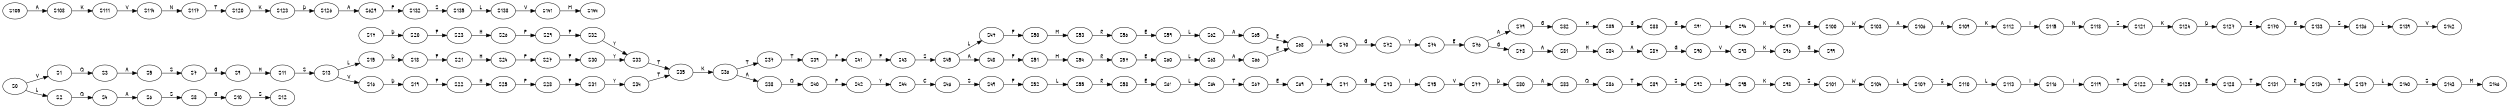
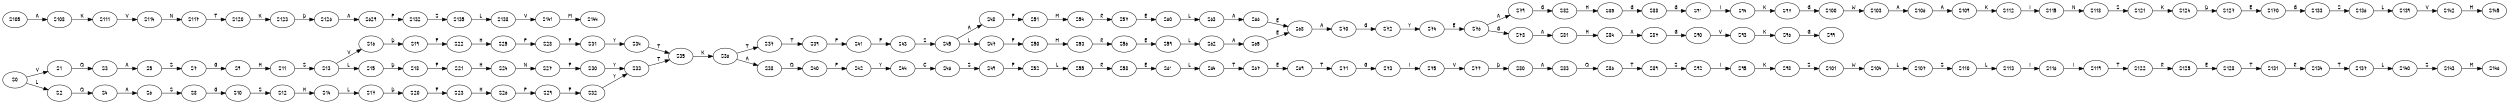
none -> (2494, 11)
(525, 57) -> (525, 65)
none -> (327, 93)
